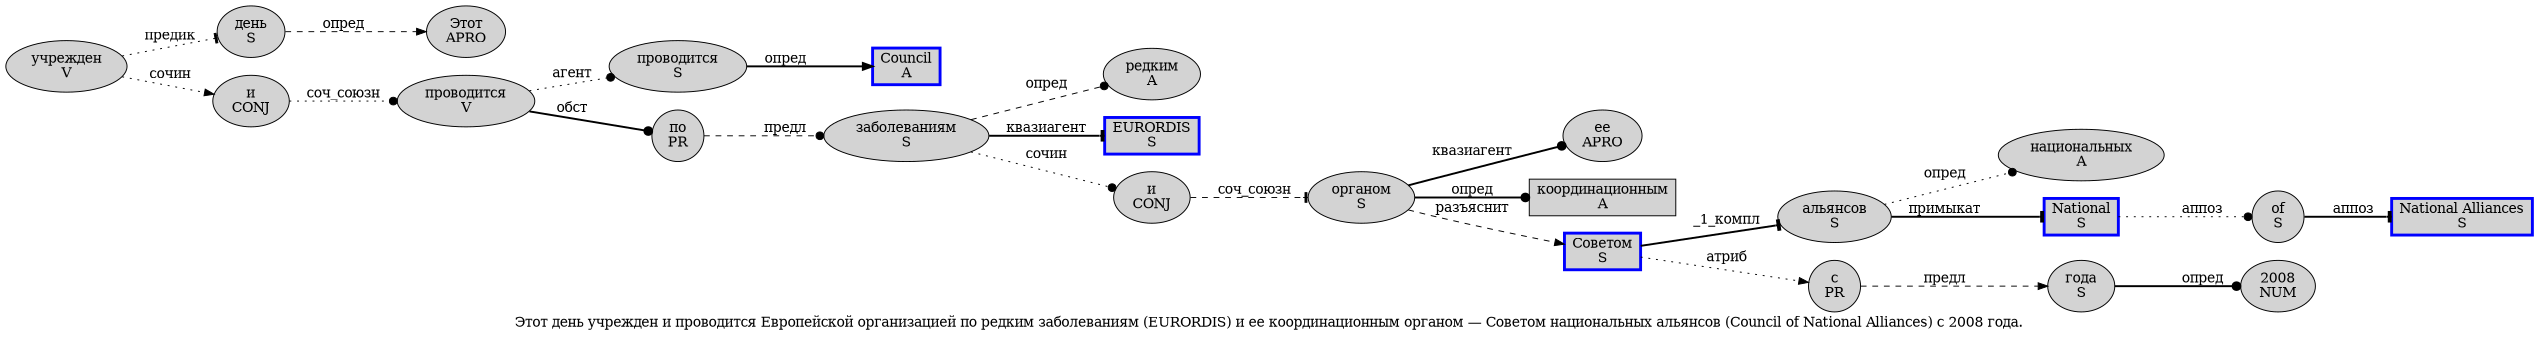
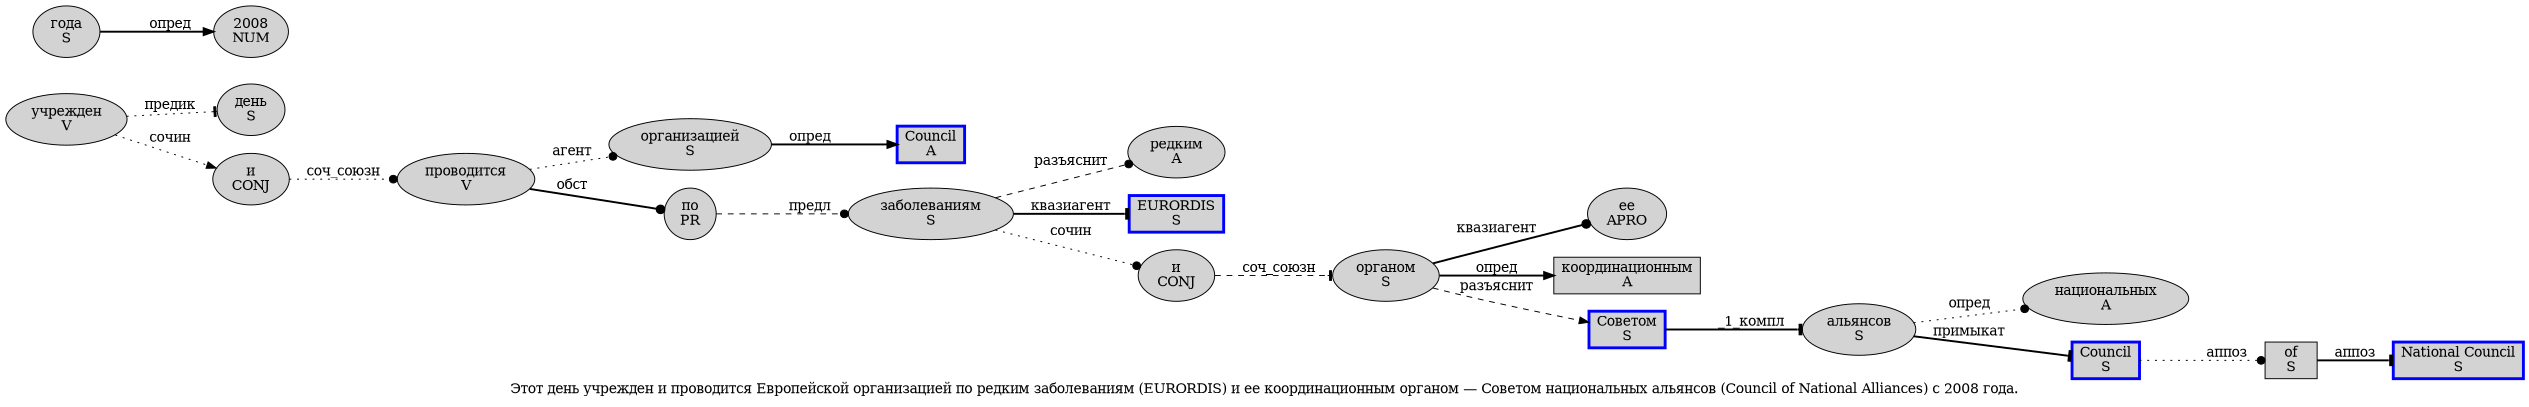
(466, 32) -> none
(678, 66) -> (690, 144)
(1046, 84) -> (1071, 161)
(1468, 197) -> (1492, 276)
(2081, 217) -> (2106, 360)
(2278, 217) -> (2291, 360)
(2462, 217) -> (2458, 360)
(1835, 286) -> none
(2174, 286) -> (152, 32)
